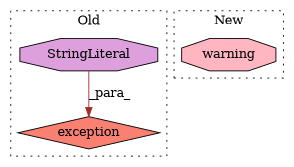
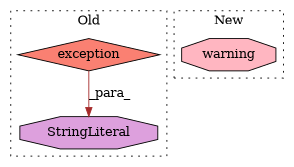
(89, 89) -> (89, 89)
